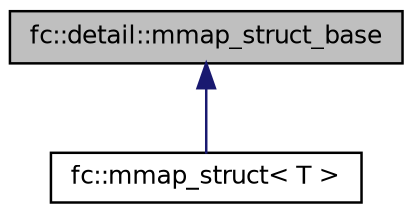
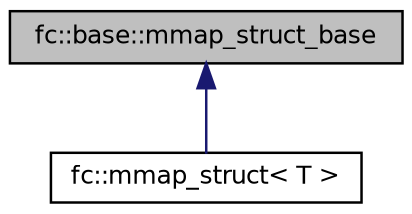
(206, 37) -> (206, 37)
